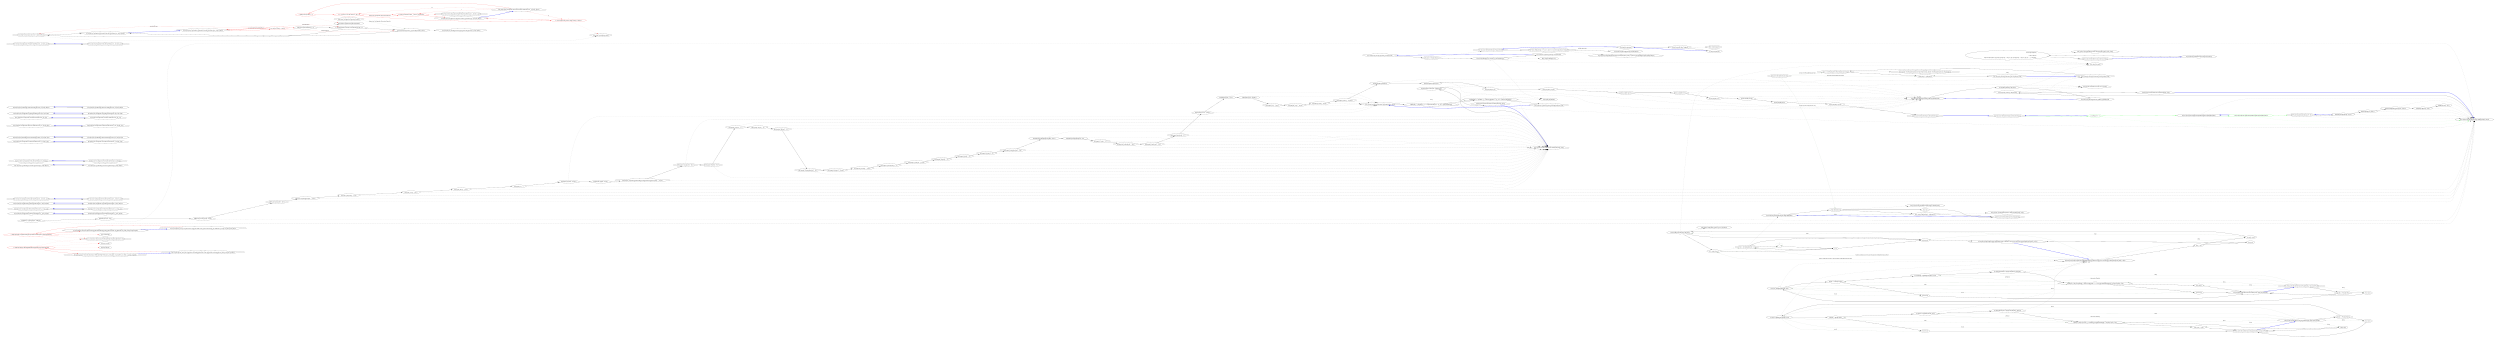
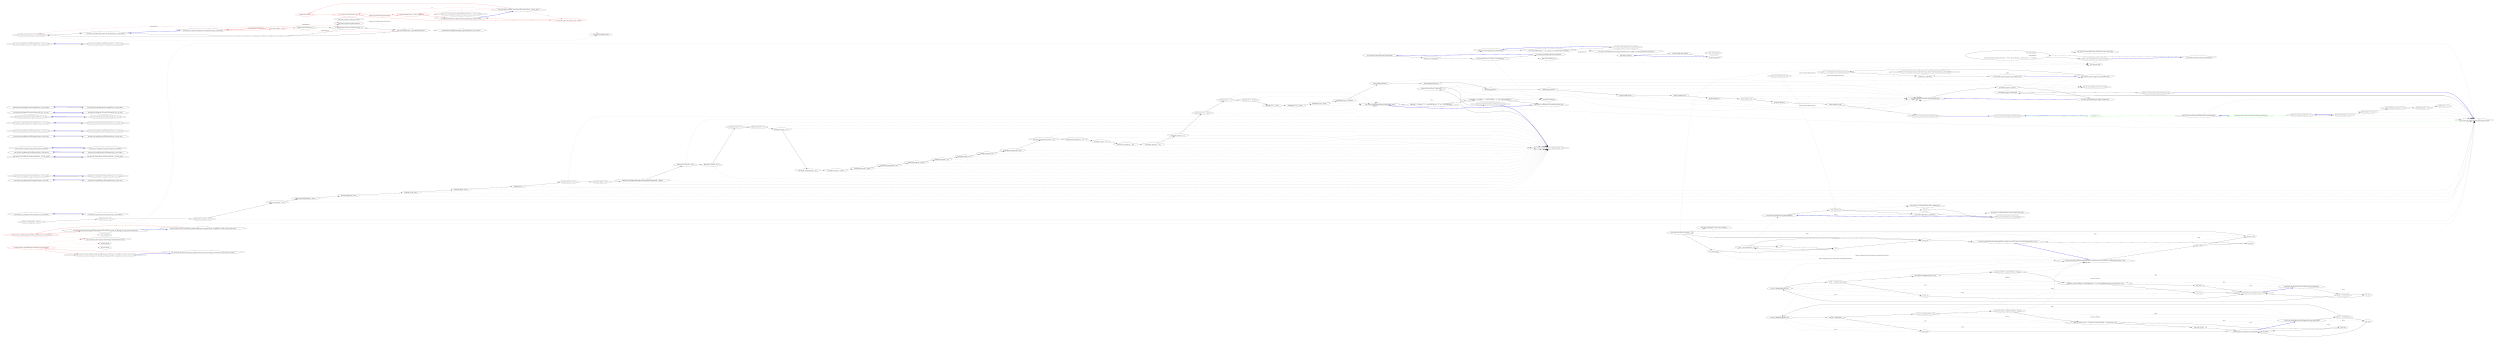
(1560, 47) -> (1556, 47)
